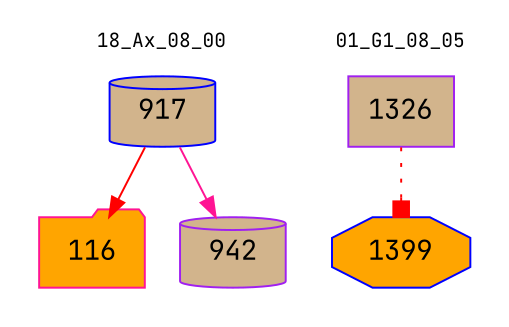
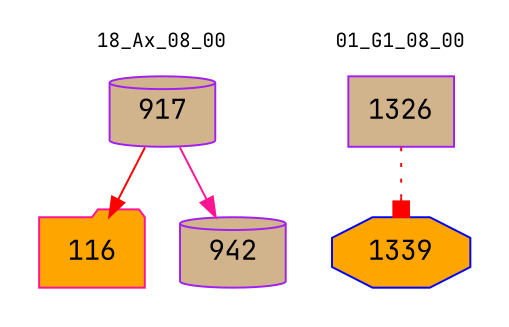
(401, 42) -> (401, 42)
(162, 112) -> (162, 112)
(401, 252) -> (401, 252)
